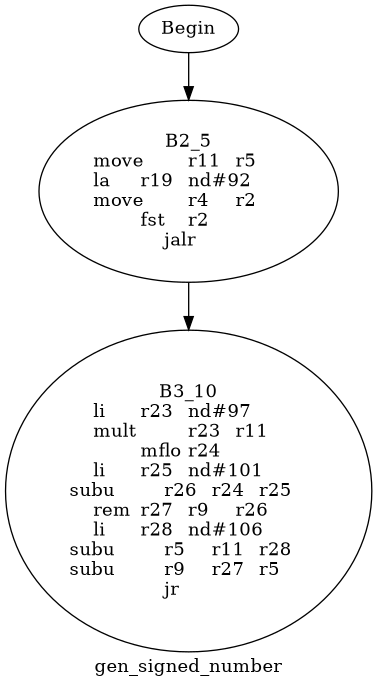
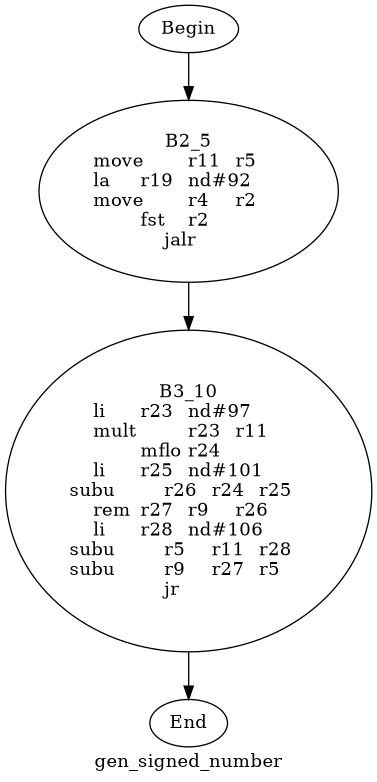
none -> (189, 723)
